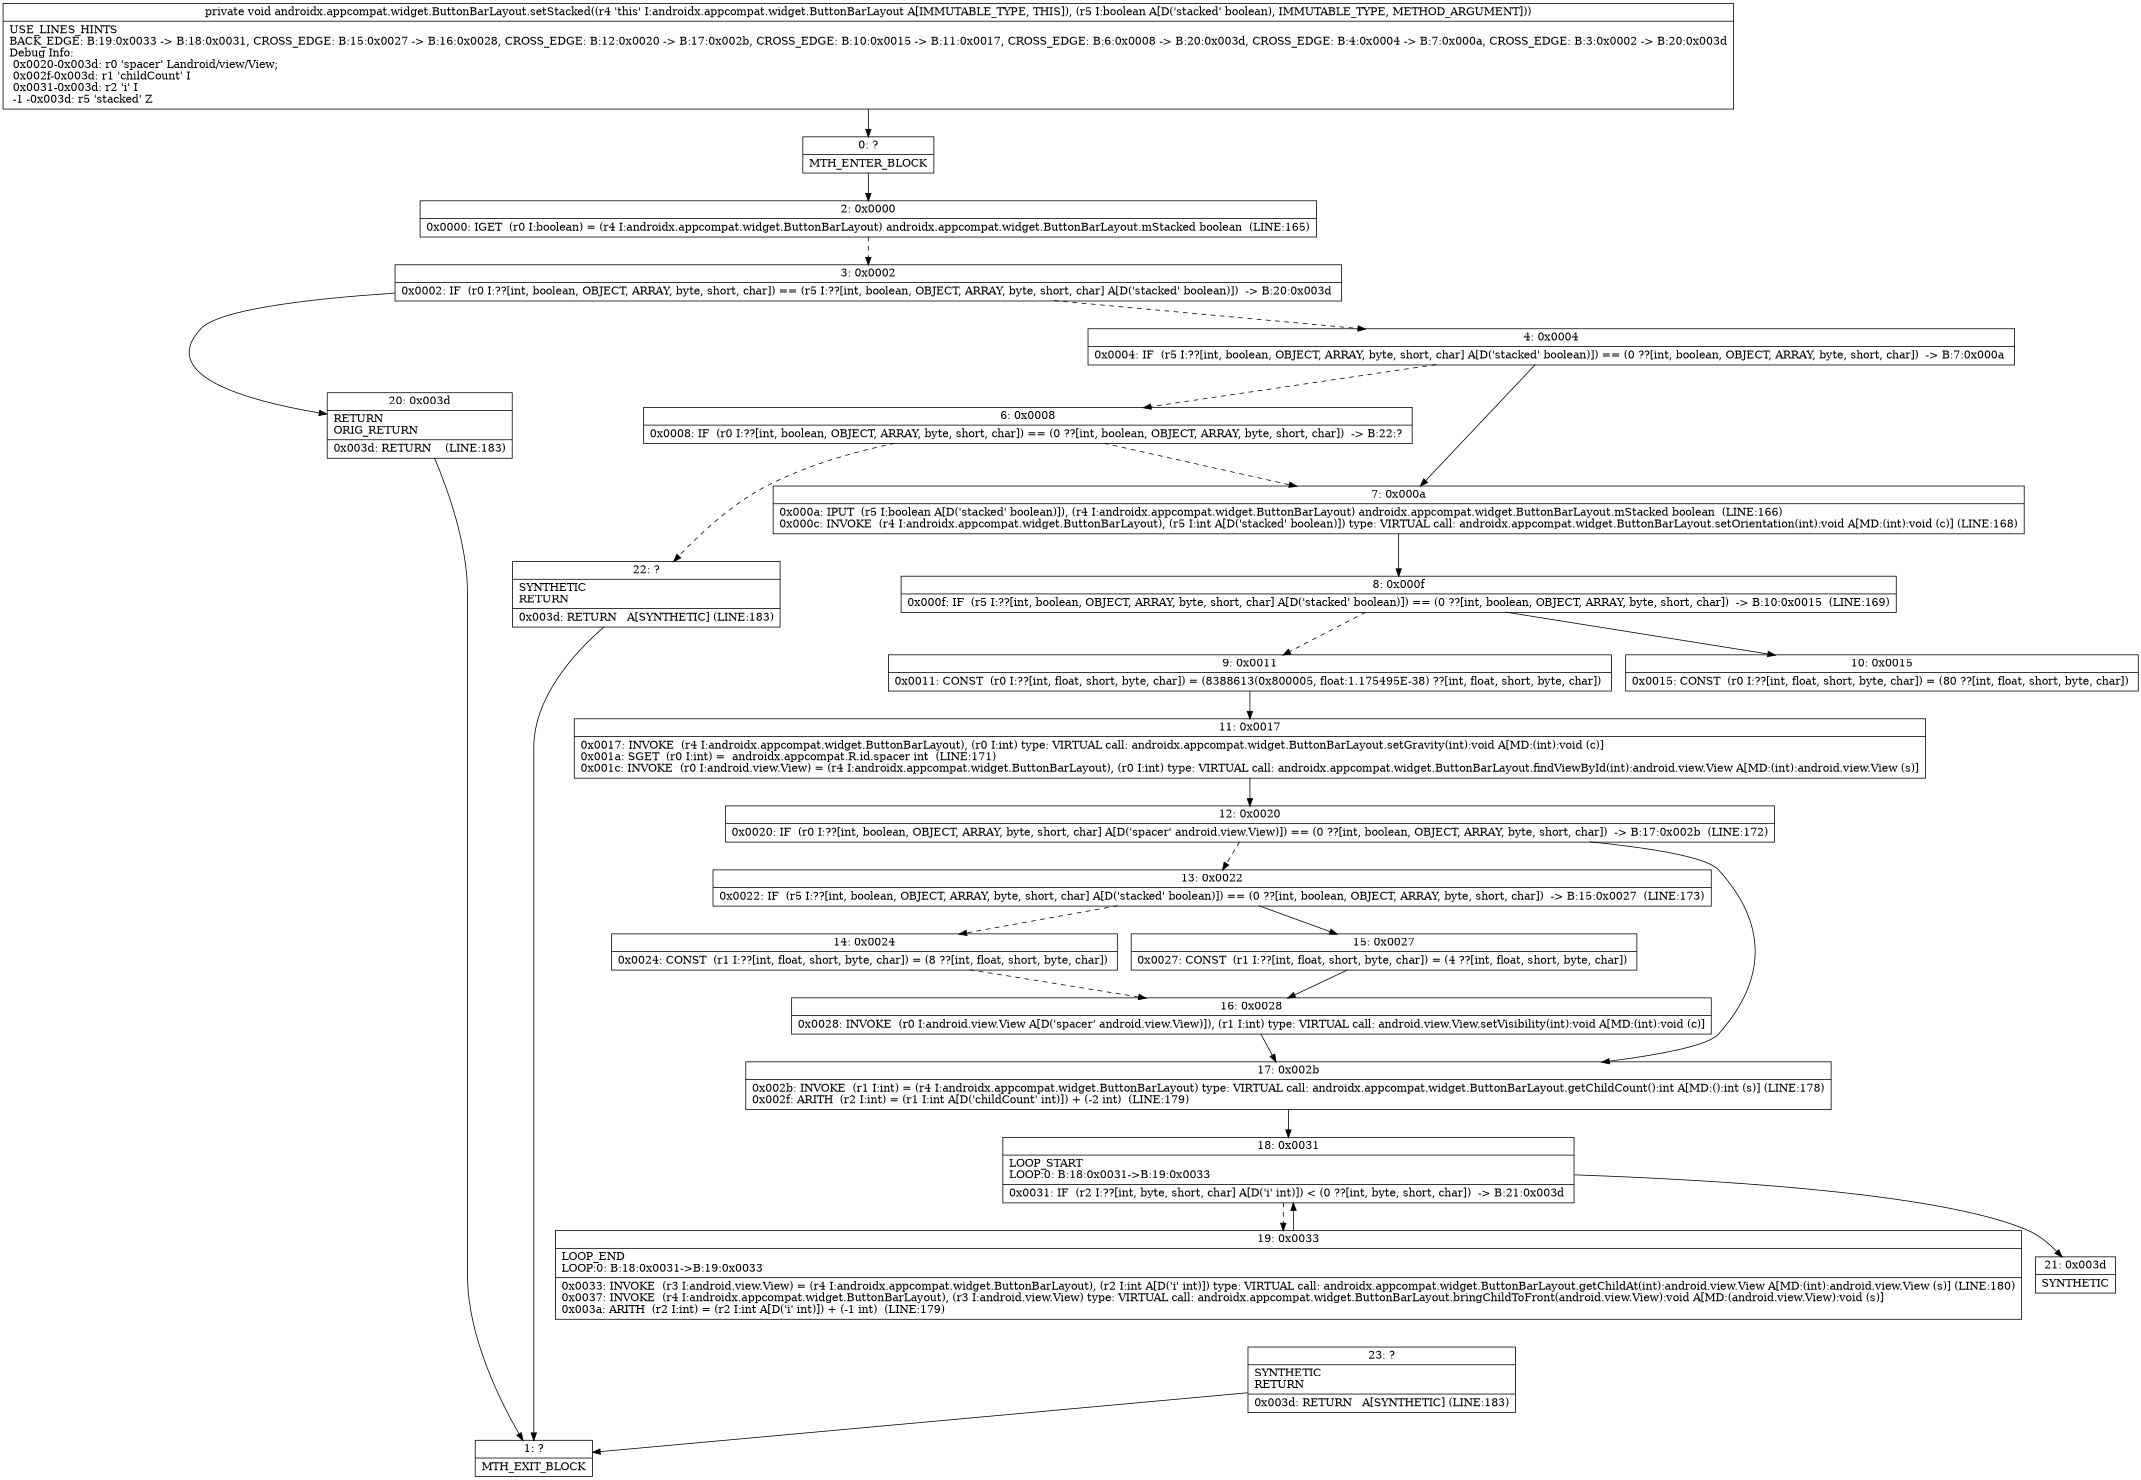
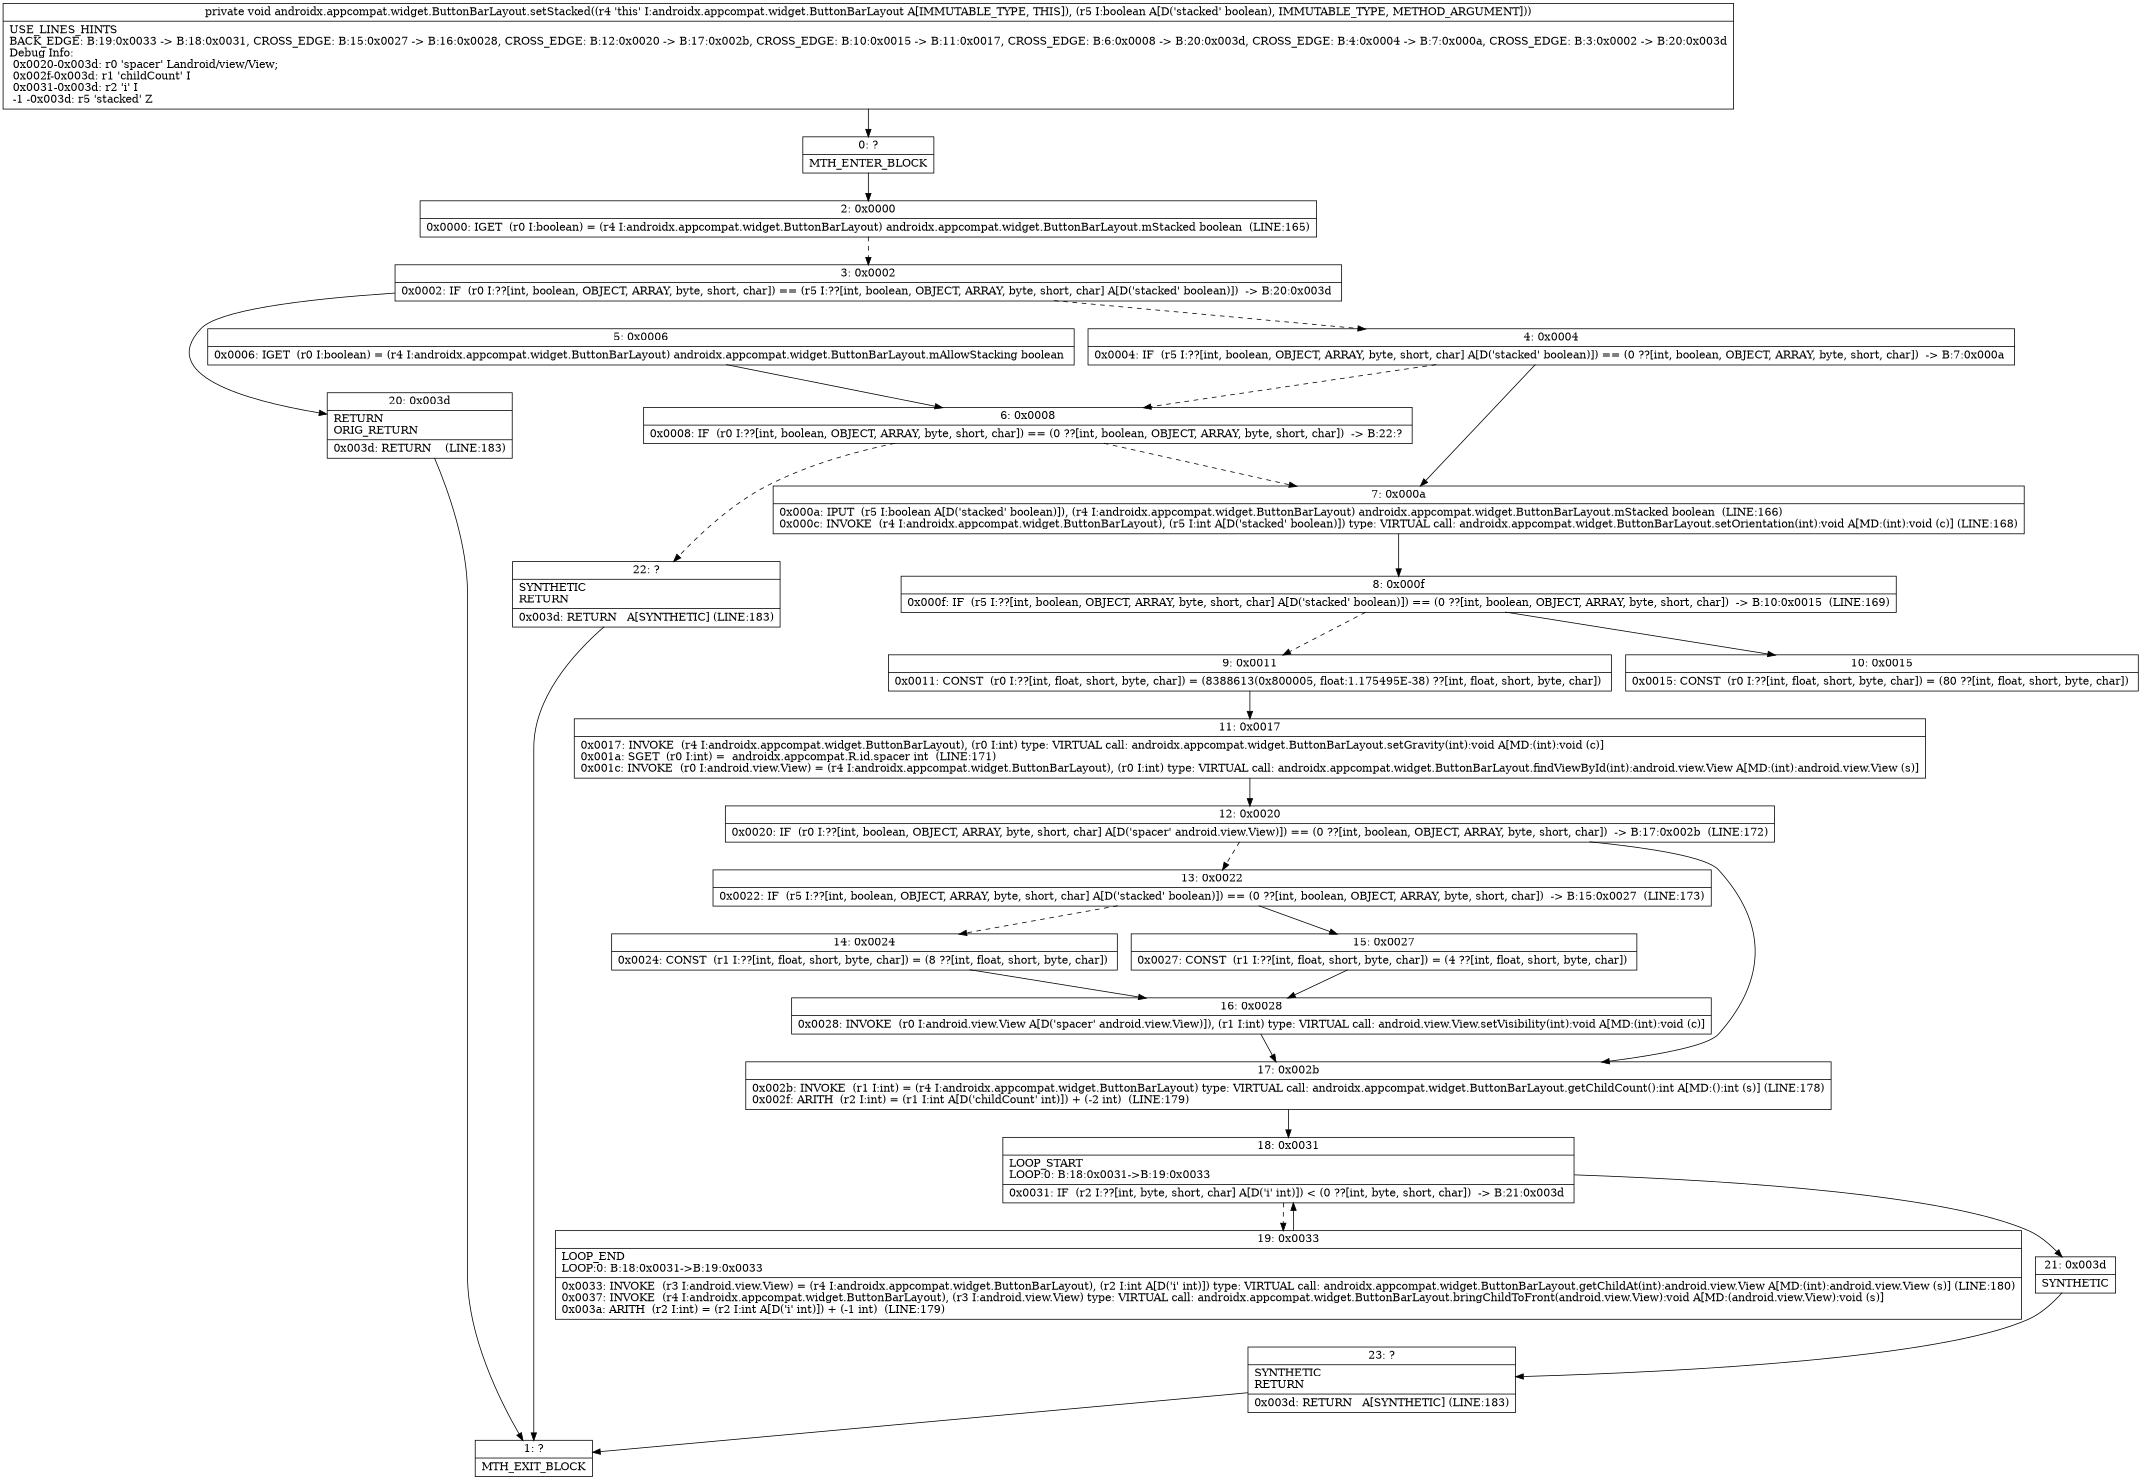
none -> (641, 347)
(1054, 983) -> (1054, 983)
none -> (1800, 1361)
